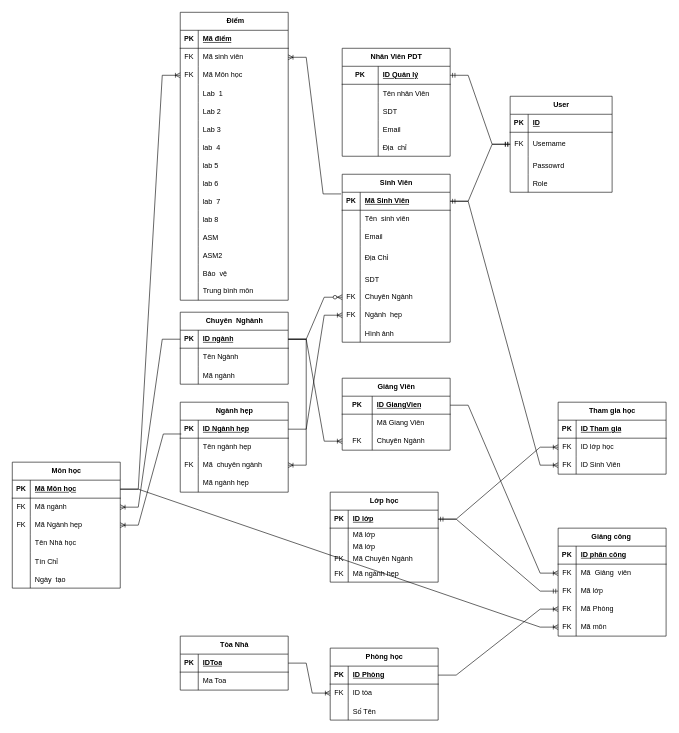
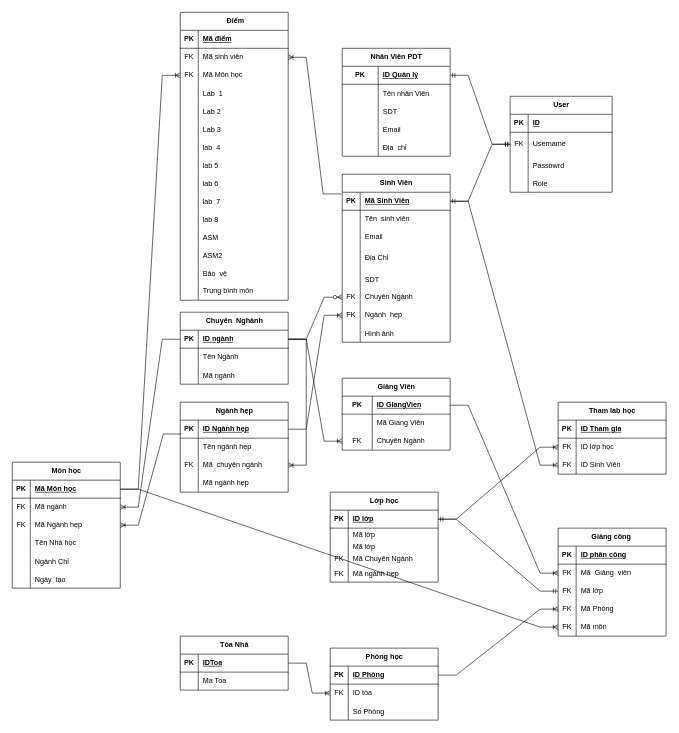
(613, 411) -> (613, 411)
(48, 562) -> (52, 562)
(364, 712) -> (368, 712)
